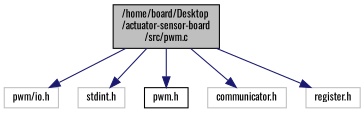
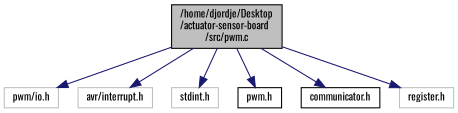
(166, 27) -> (227, 27)
none -> (115, 98)
(247, 98) -> (341, 98)
